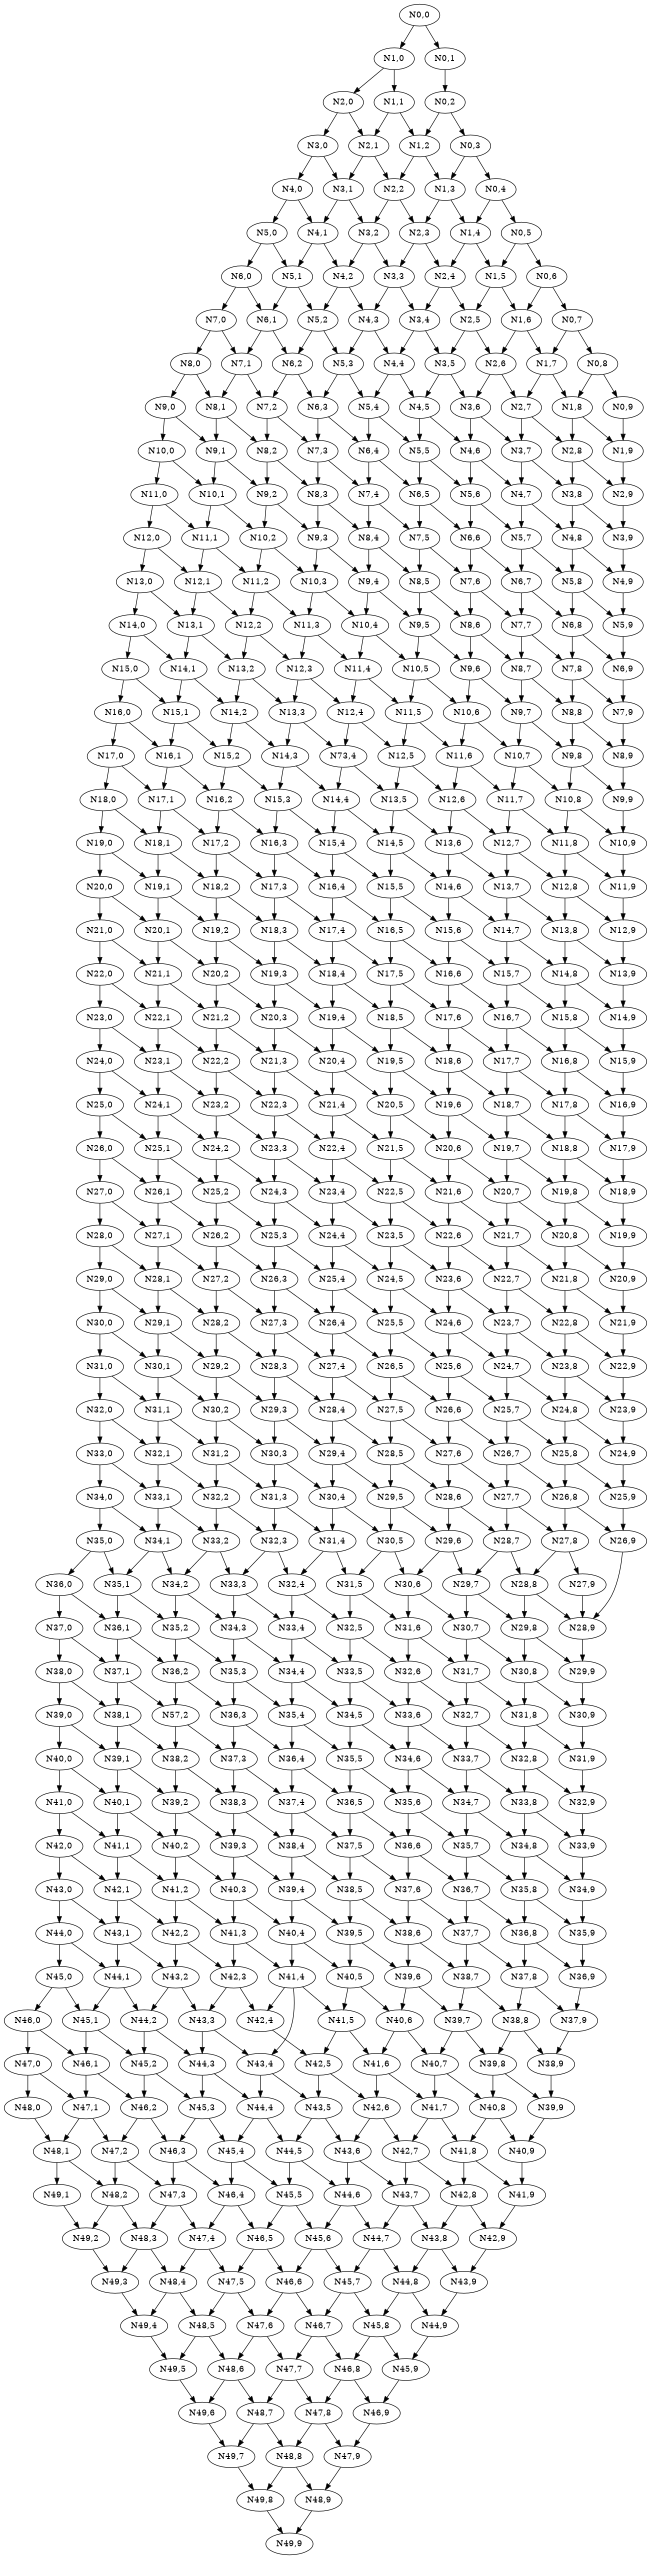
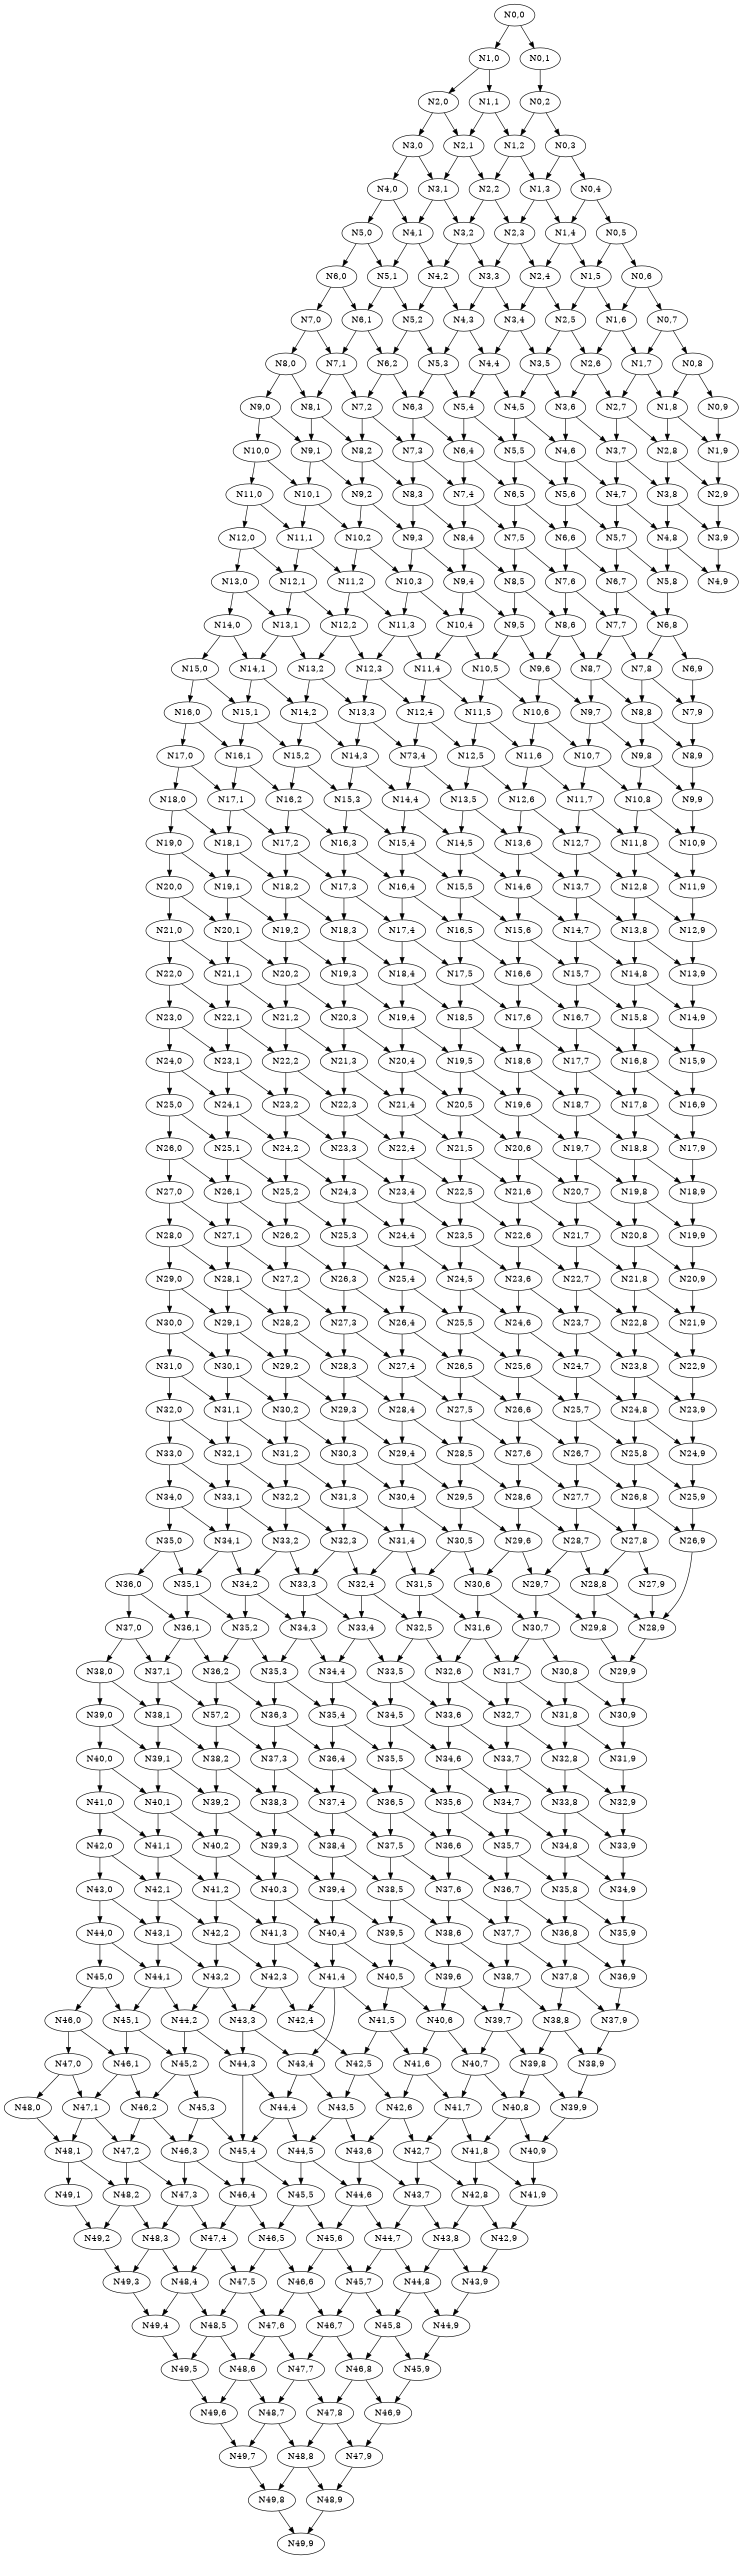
(623, 626) -> none
(524, 1647) -> none
(202, 2083) -> (243, 2105)
